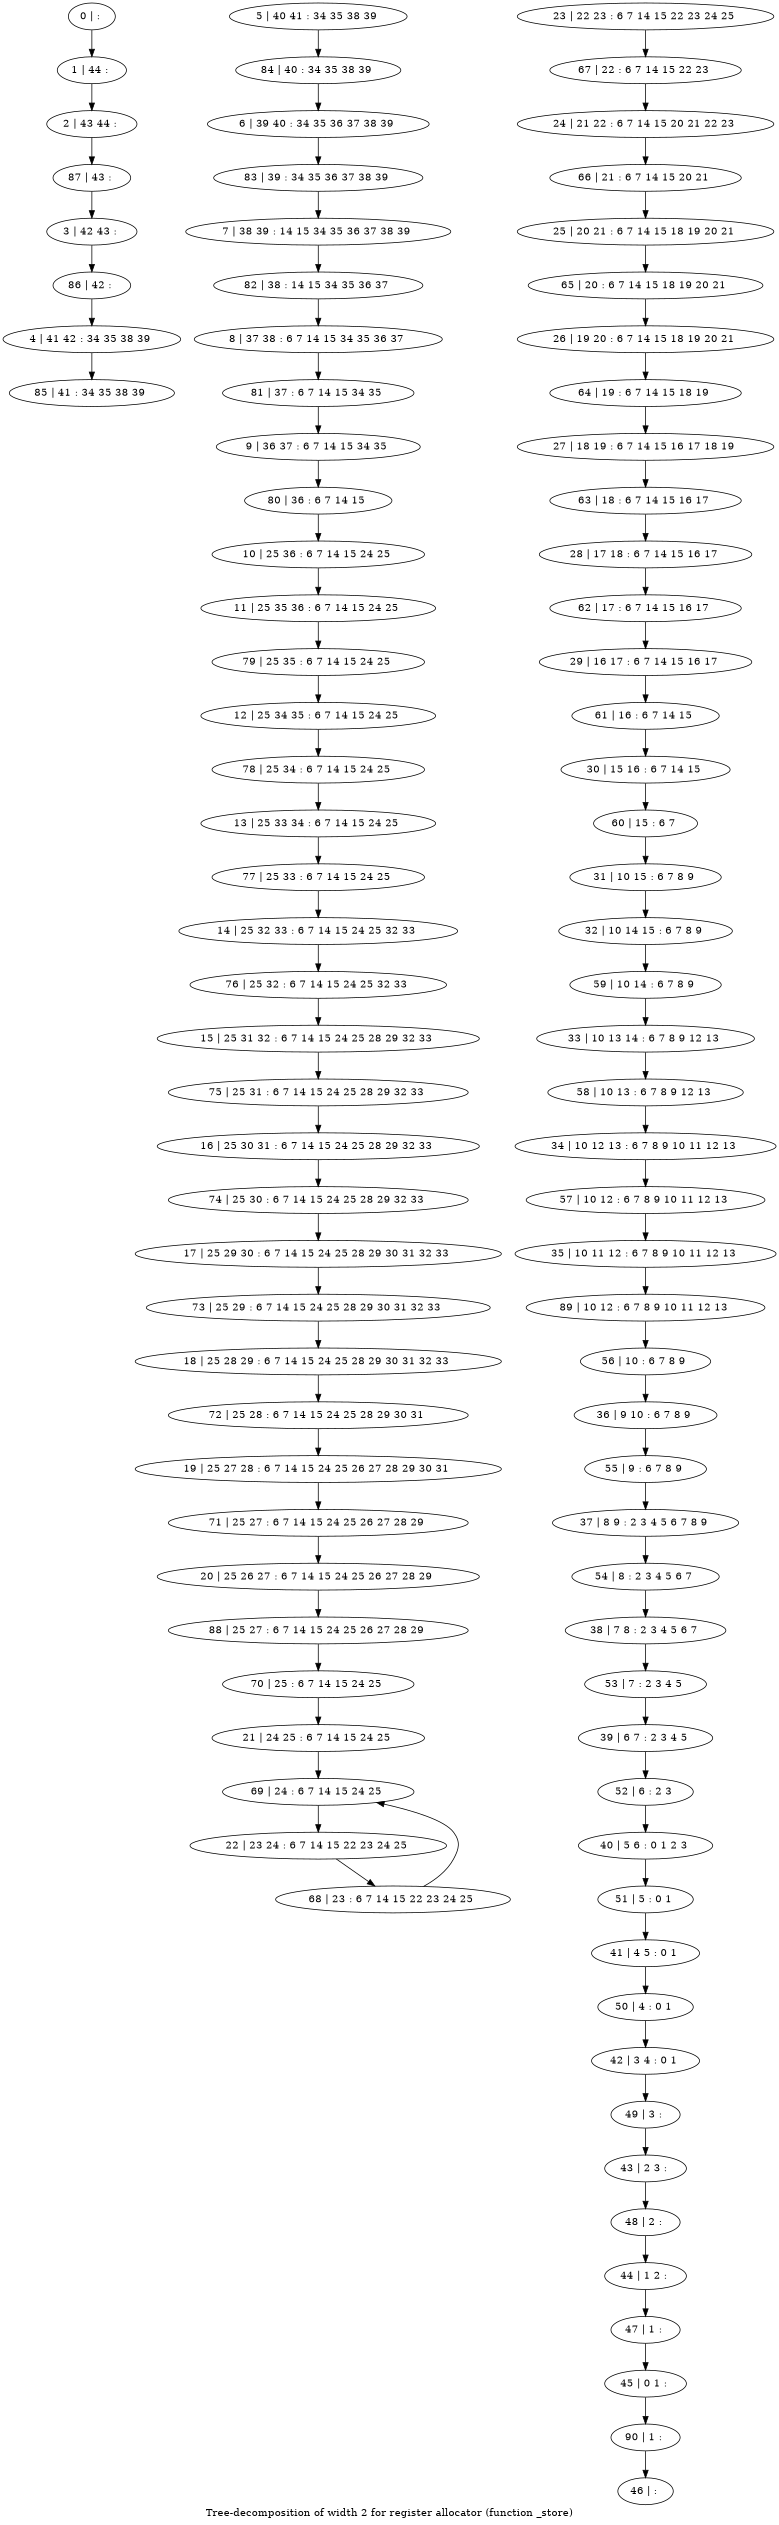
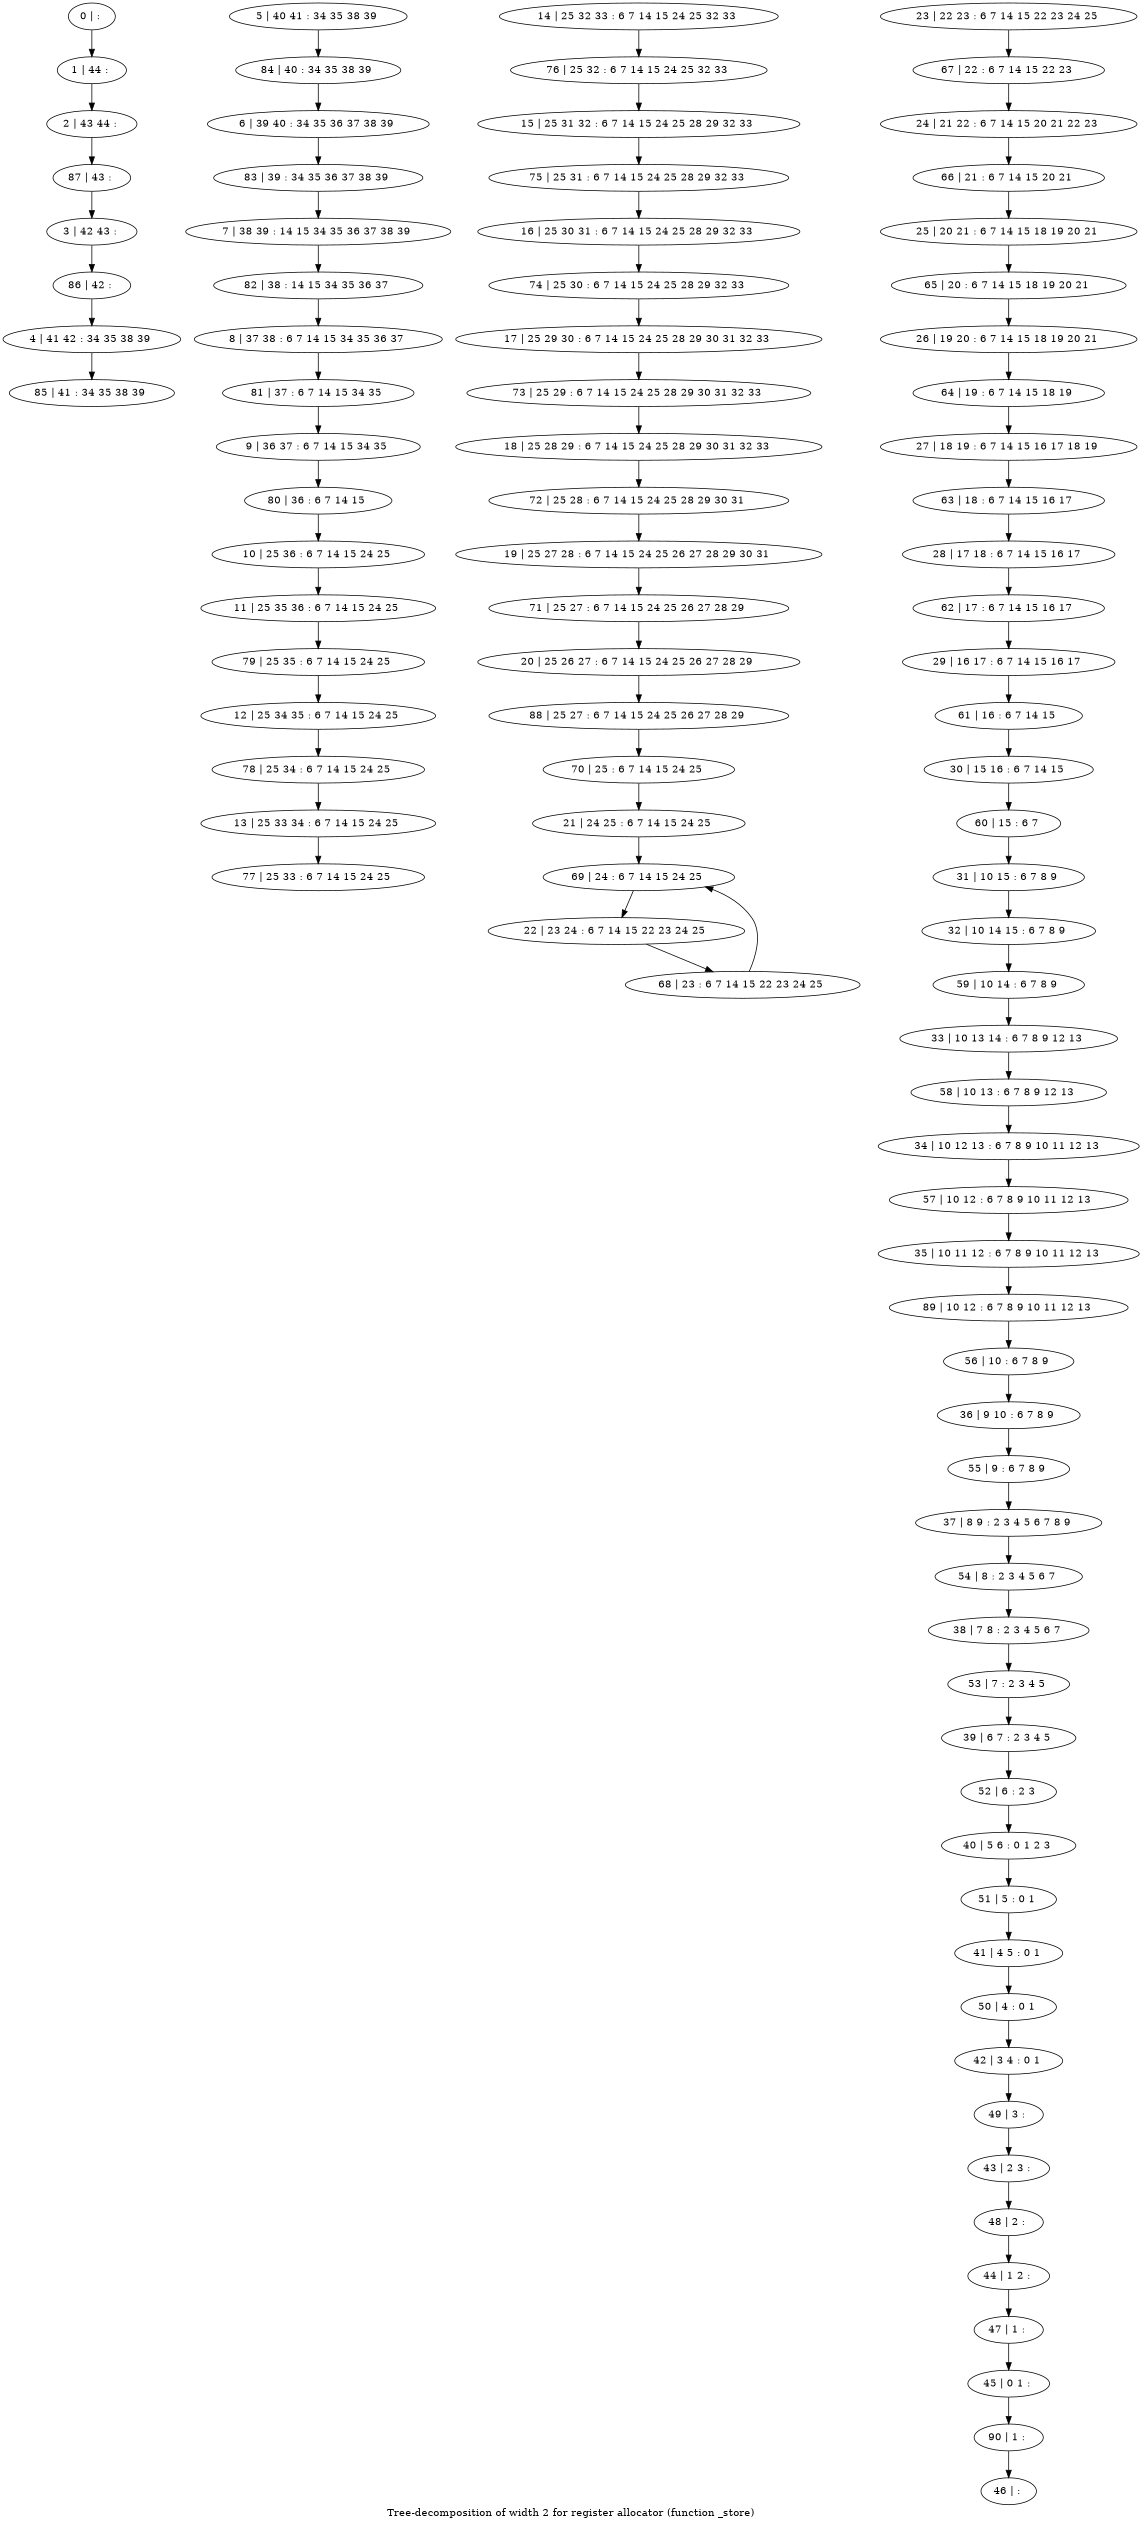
(318, 900) -> none
